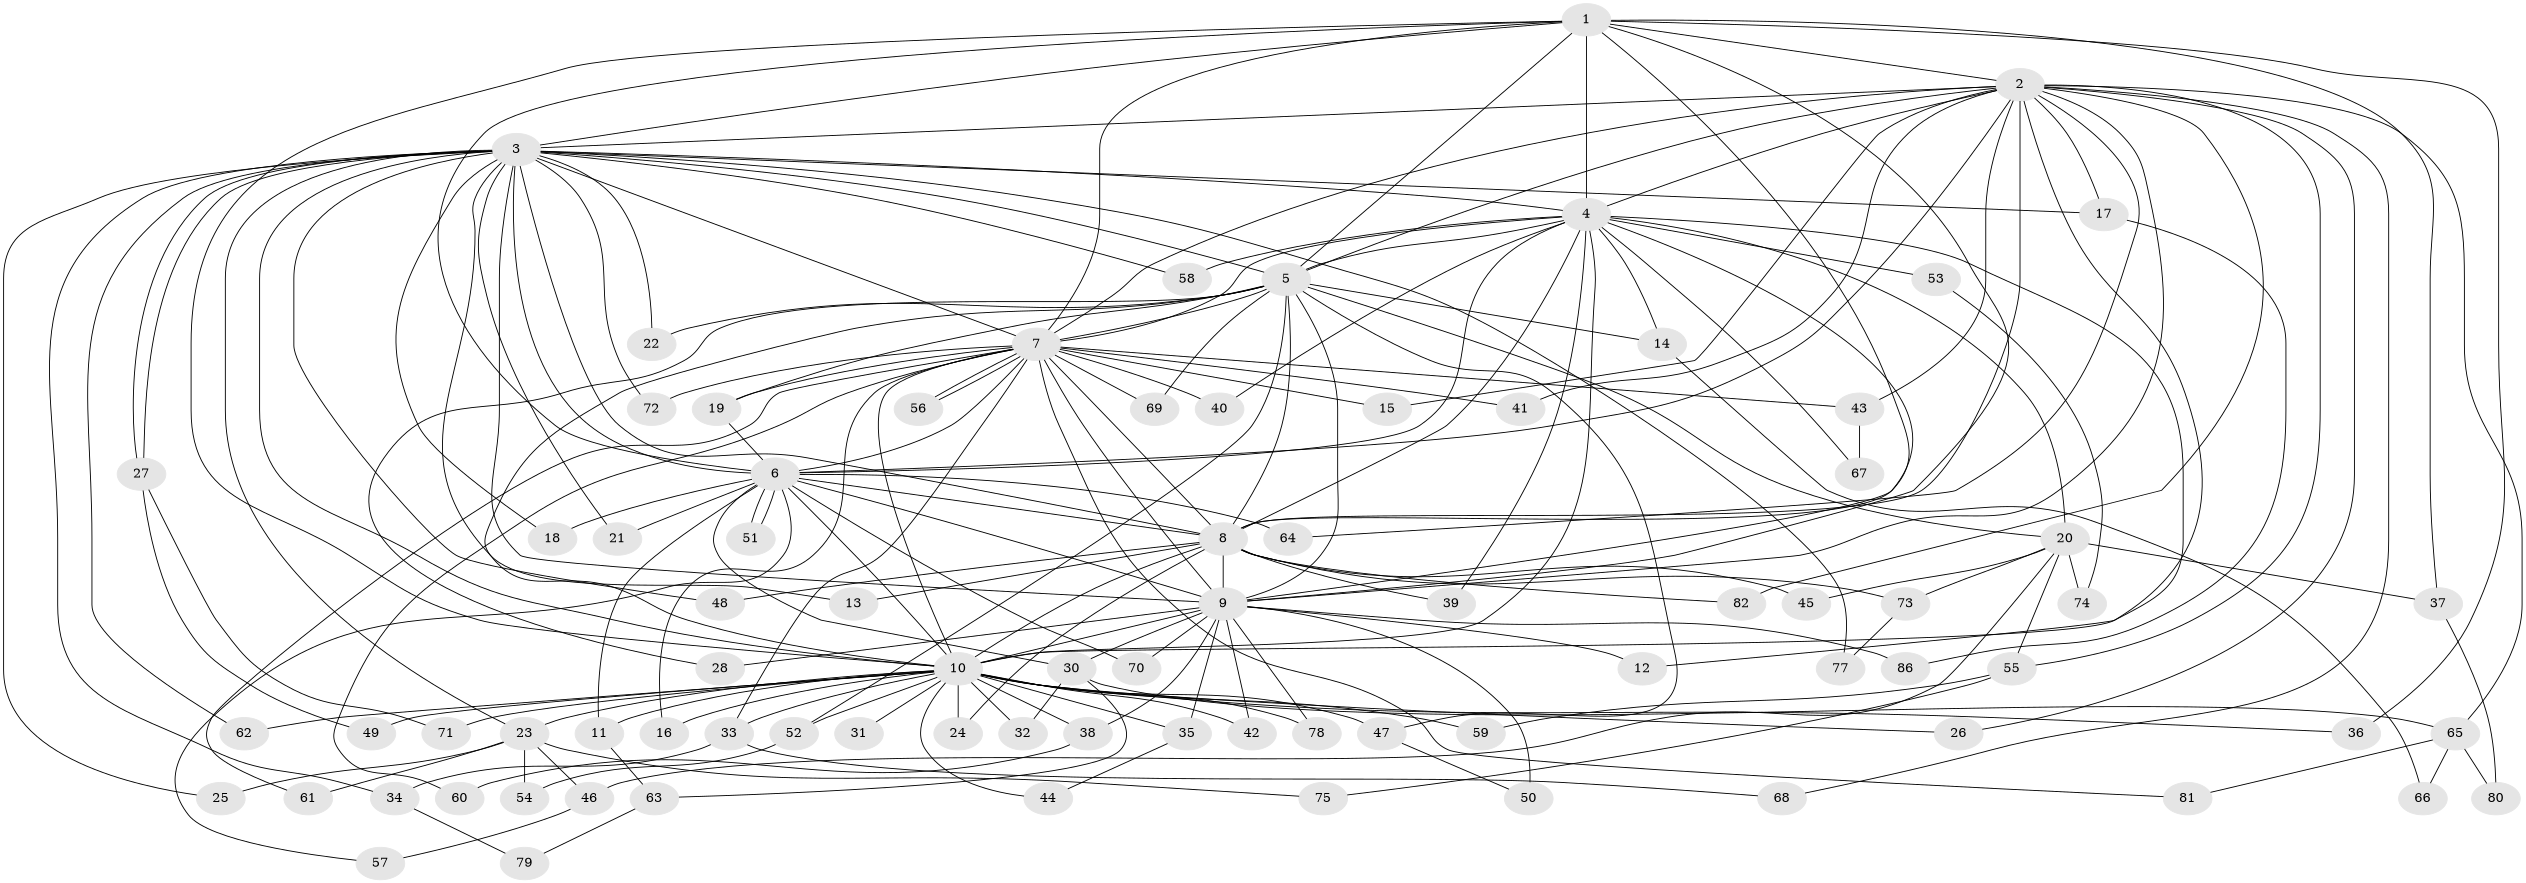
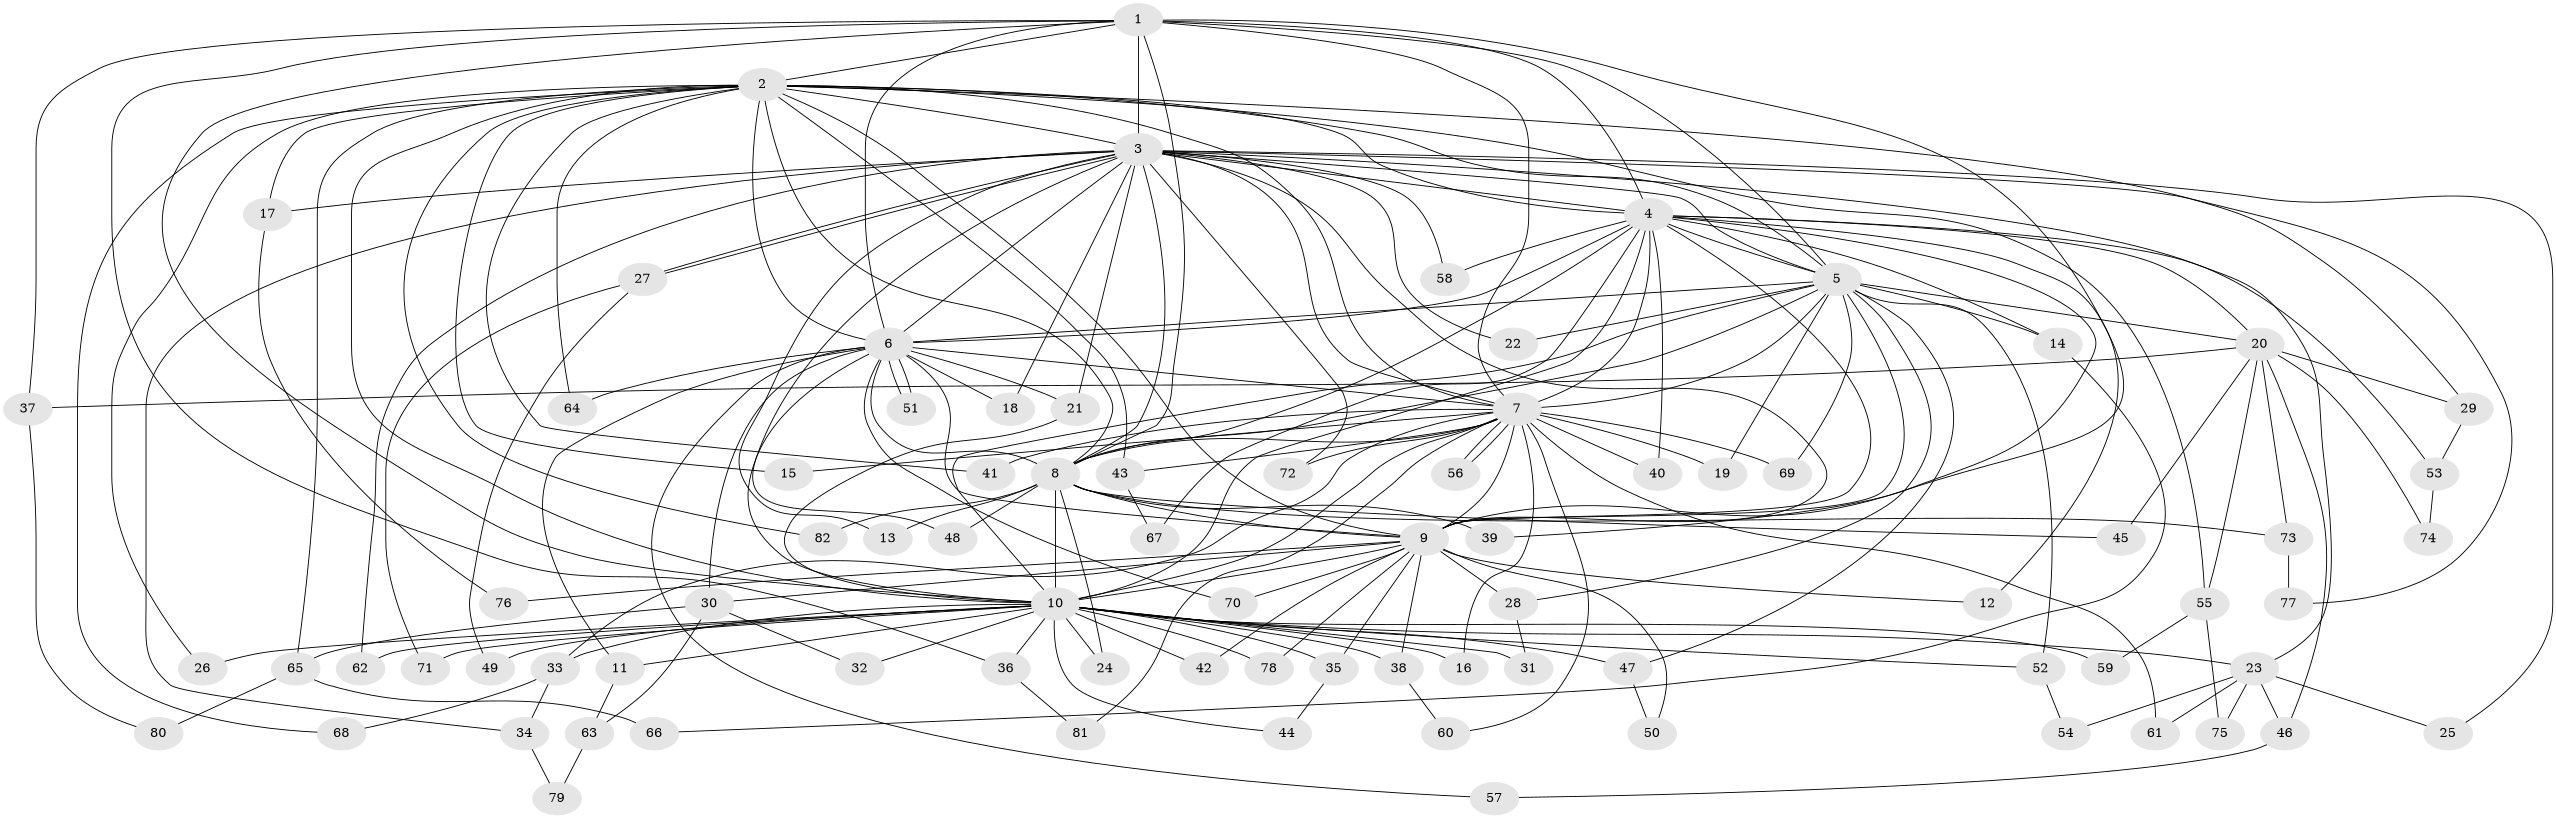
none -> (2469, 409)
(748, 444) -> (1475, 304)
(365, 529) -> (793, 520)
none -> (1521, 636)
(1906, 669) -> (504, 604)
(2322, 766) -> (1043, 701)
